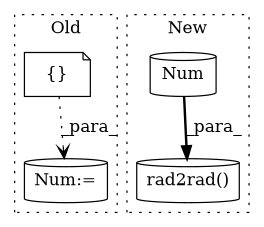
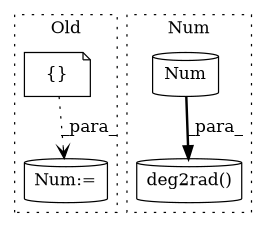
(188, 29) -> (189, 29)
(188, 181) -> (189, 181)
